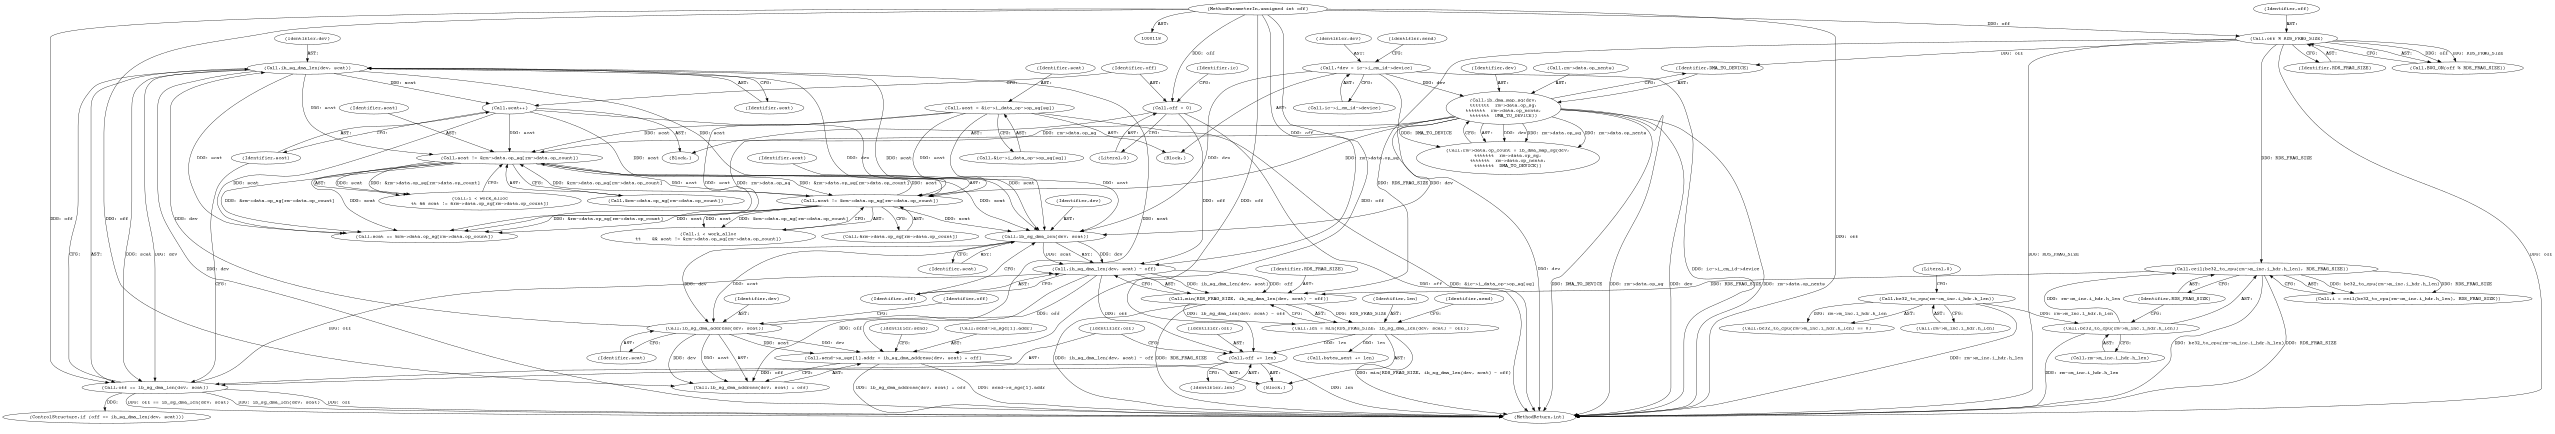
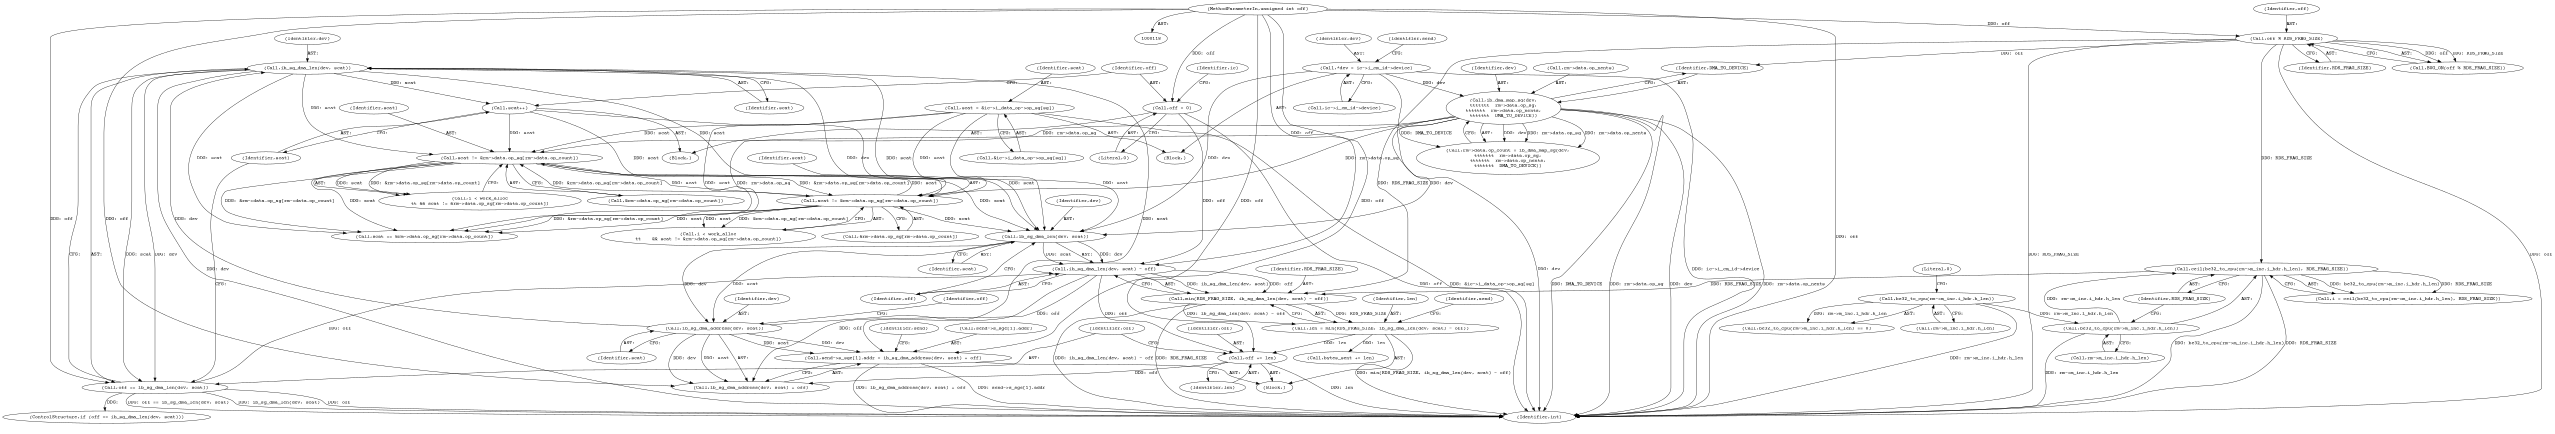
(288, 176) -> none
(701, 371) -> (1020, 375)
(1539, 417) -> (1539, 417)
